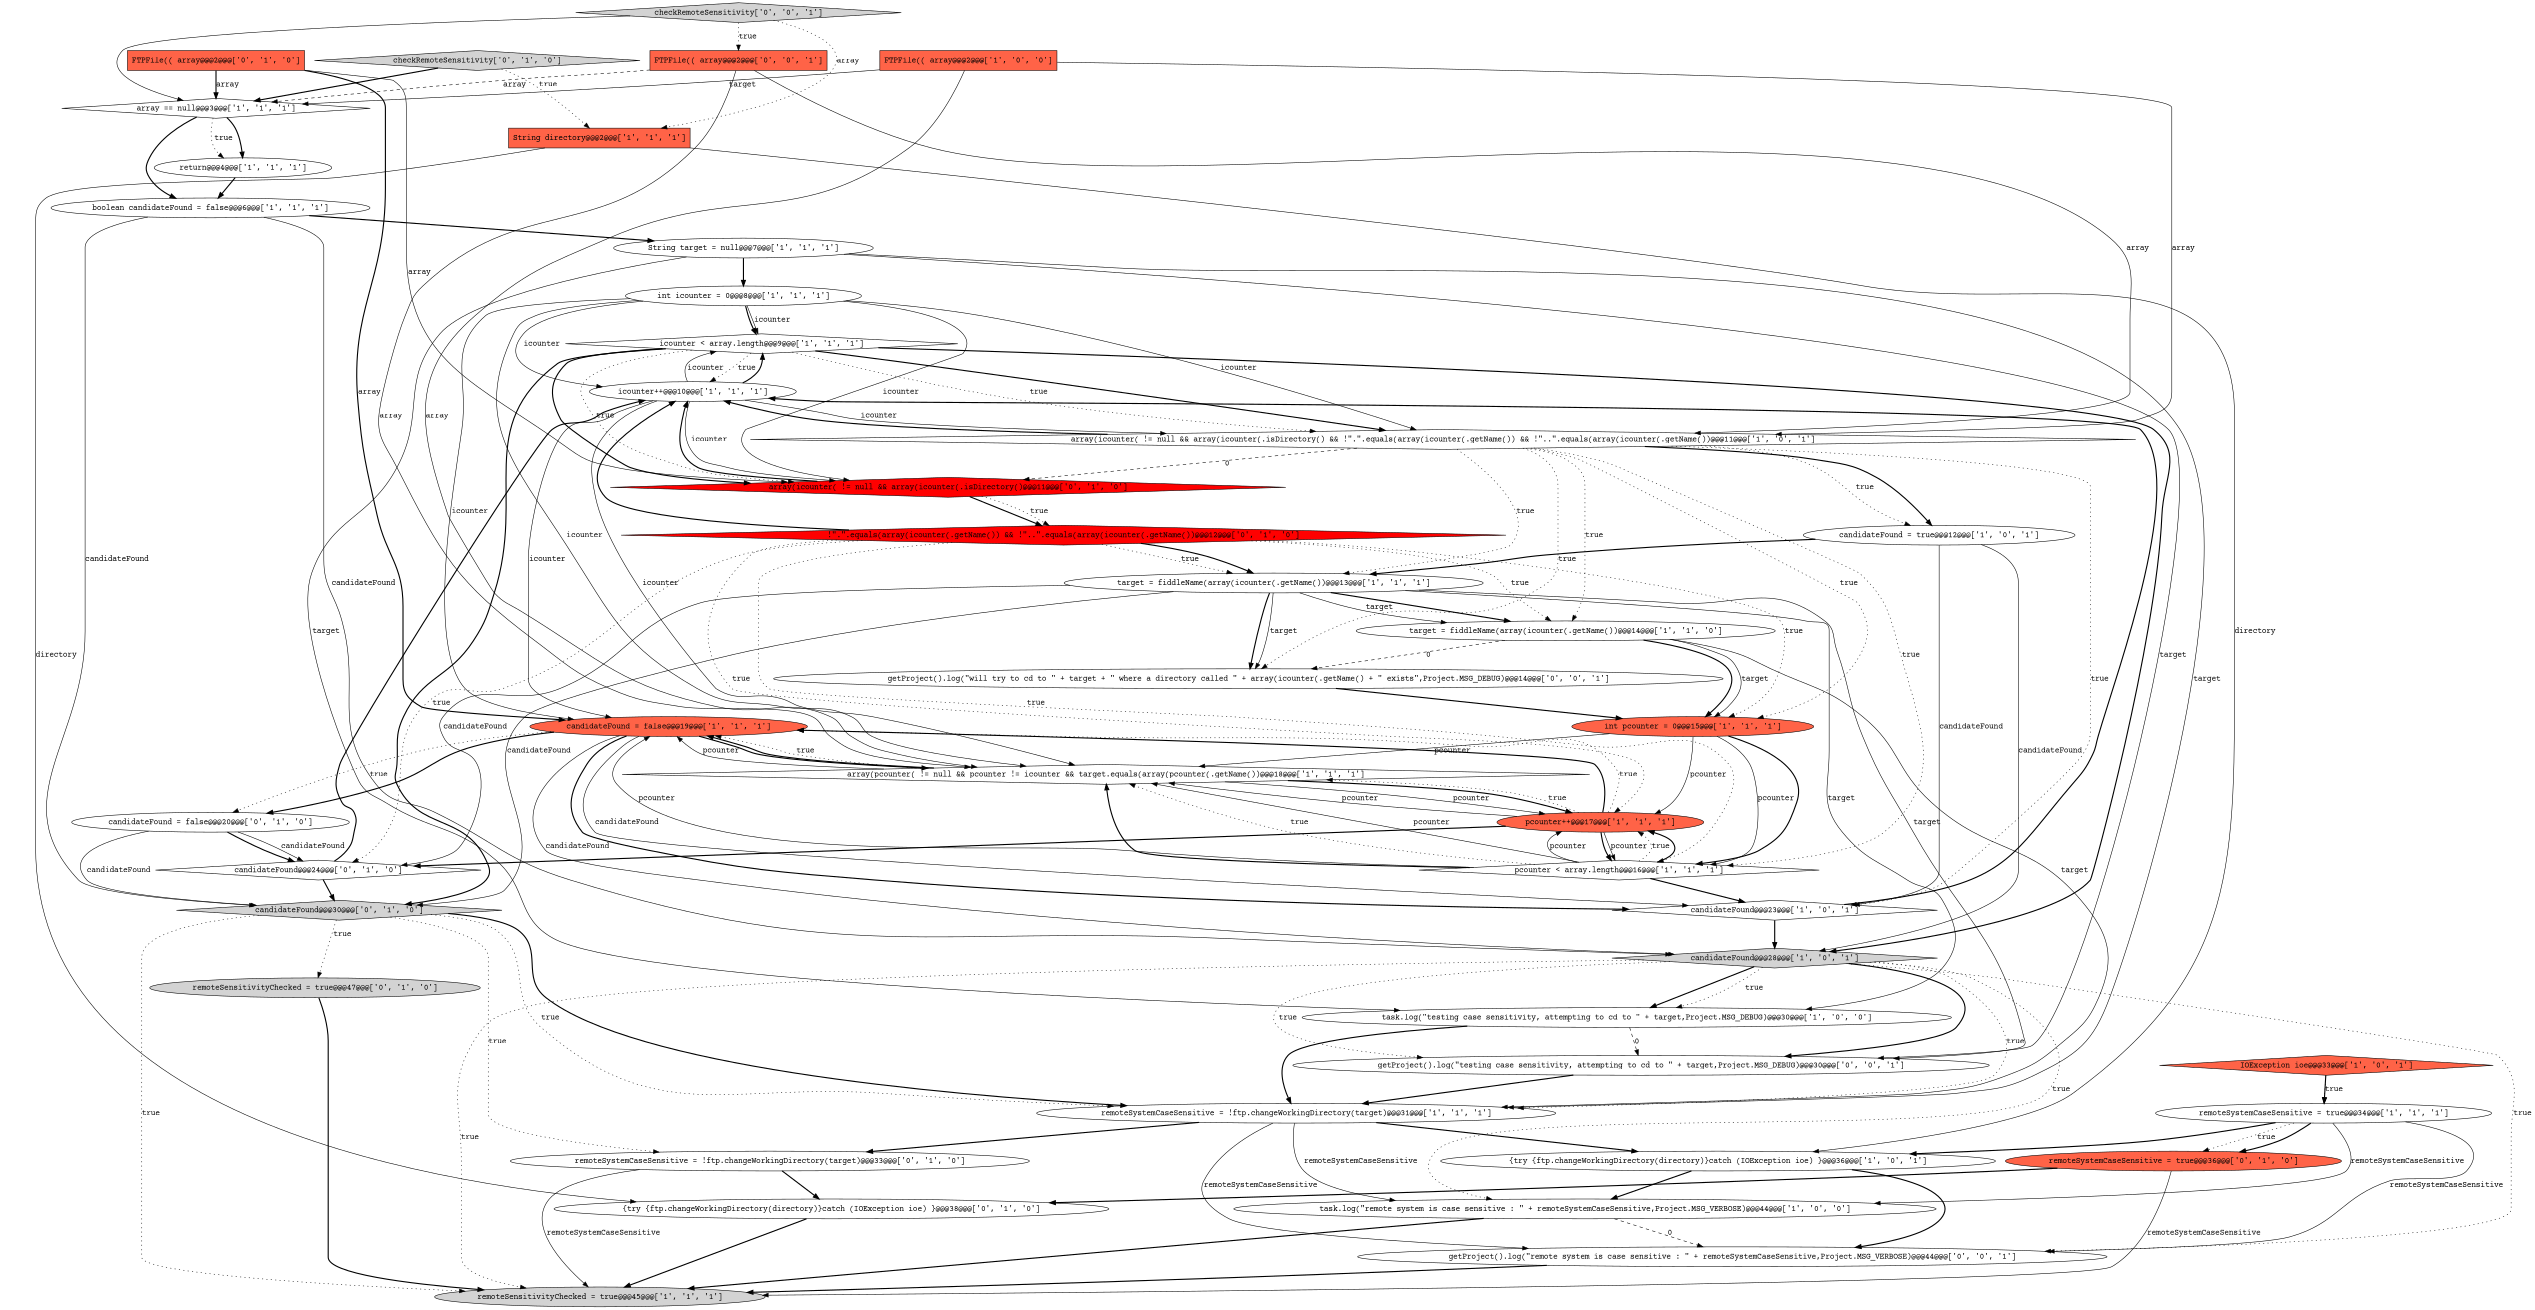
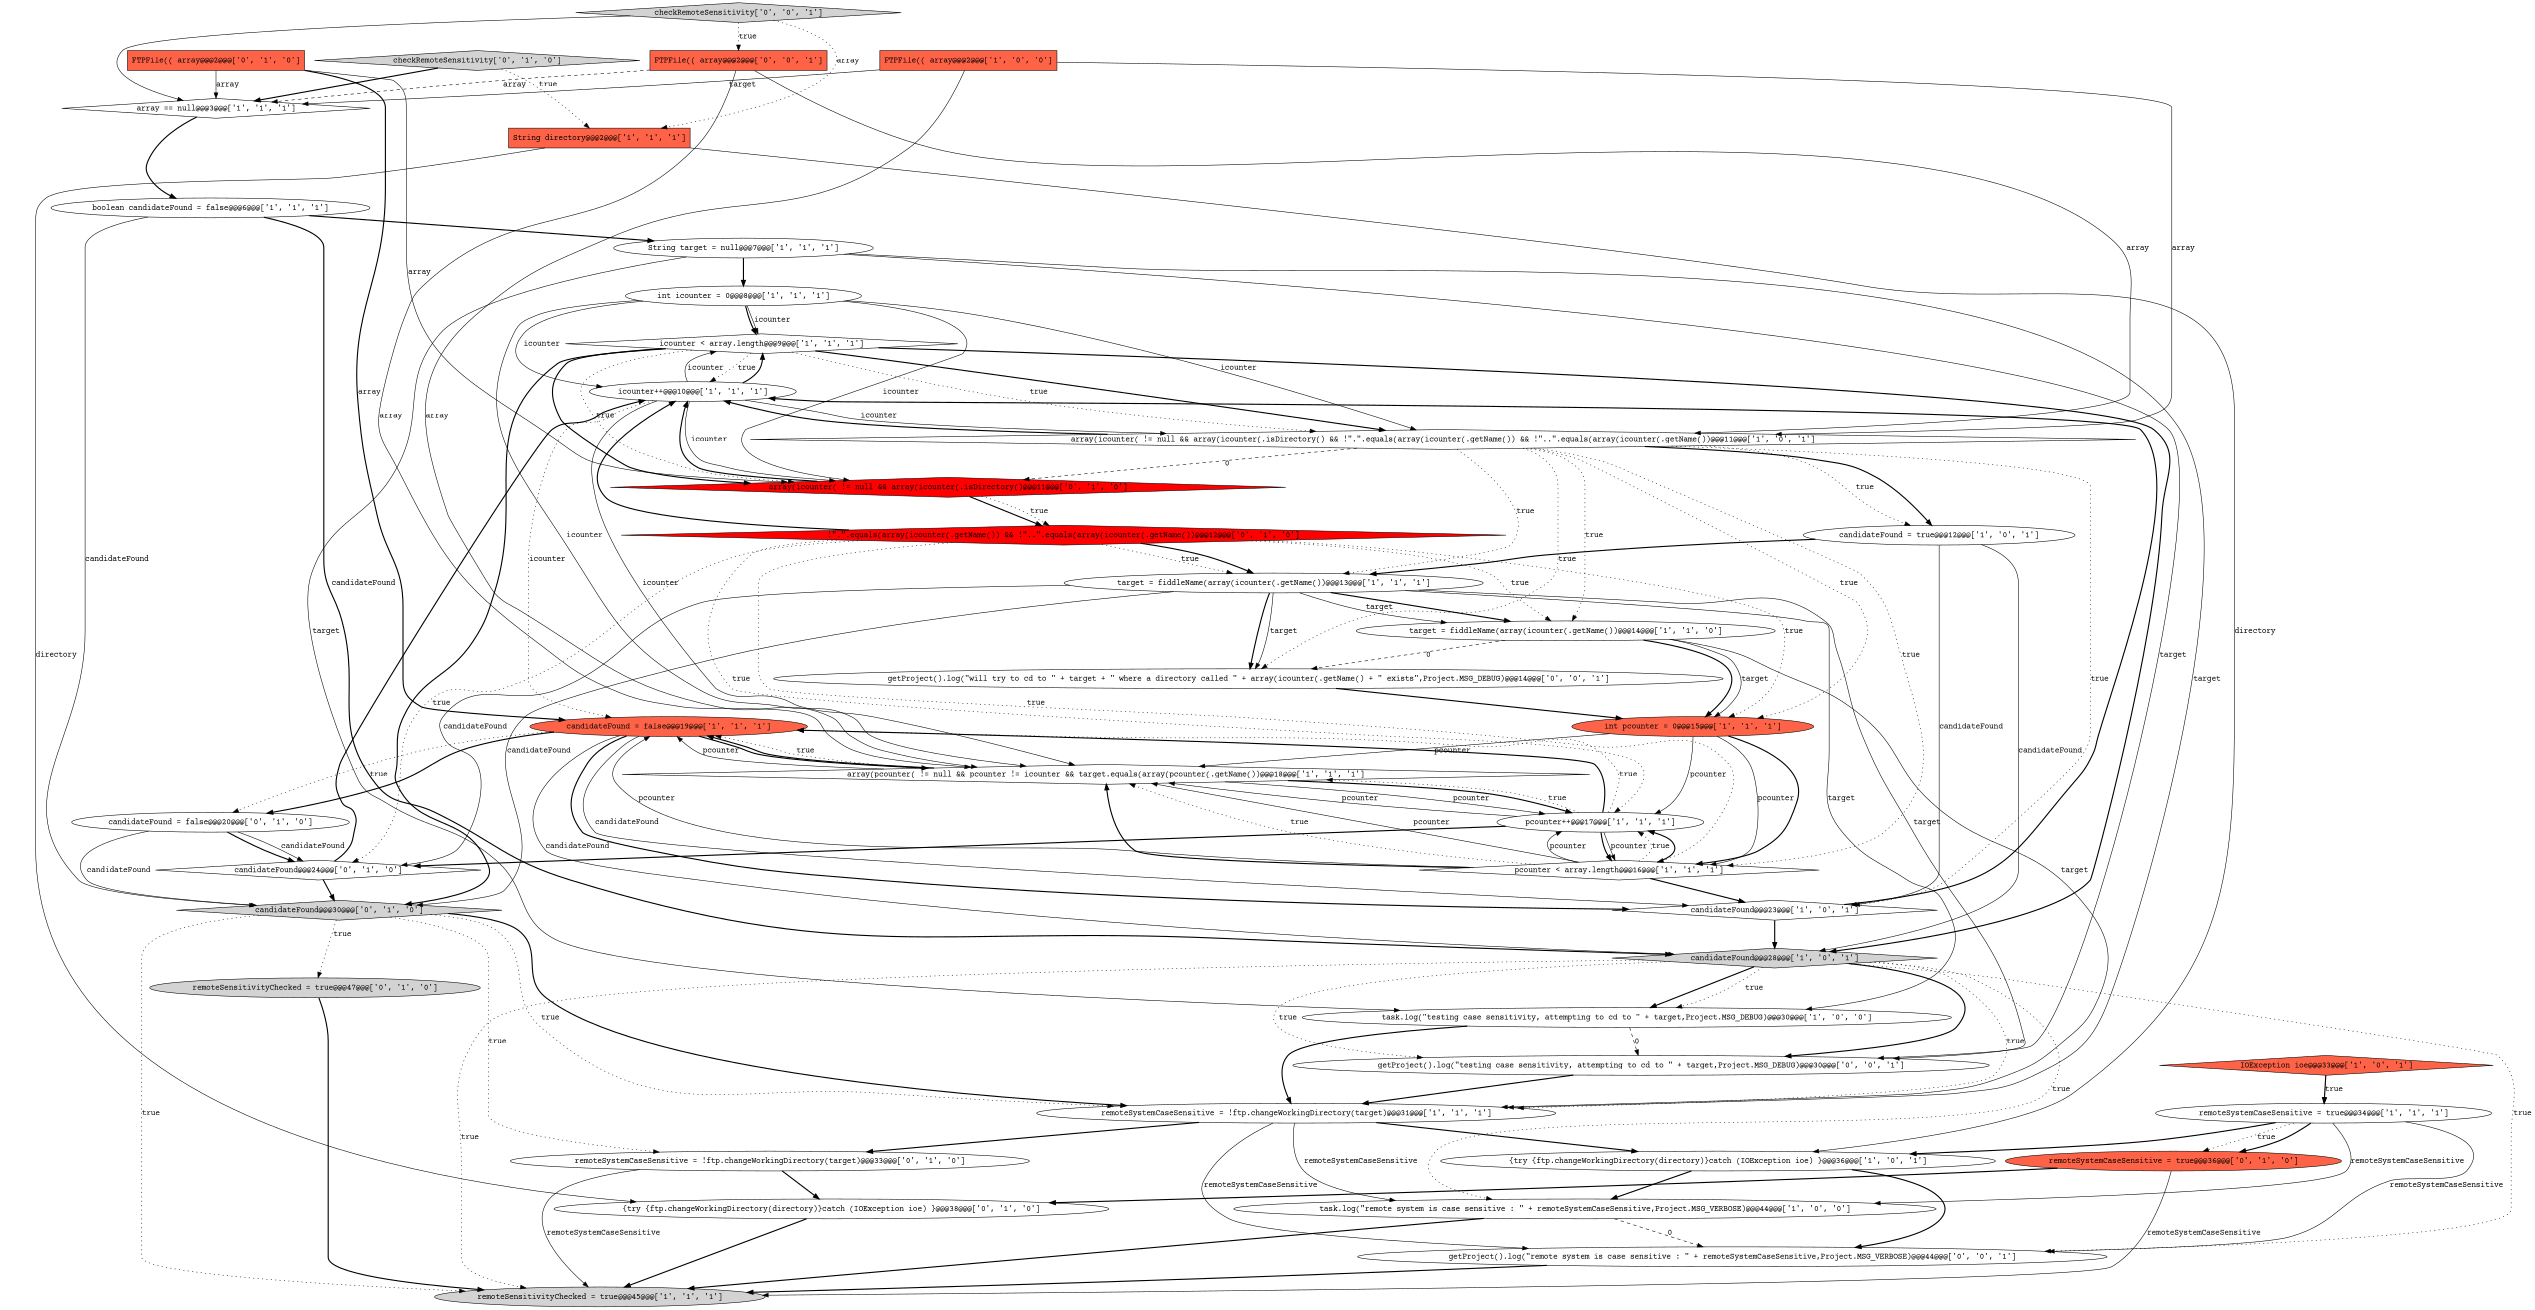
(216, 82) -> (216, 82)
(243, 168) -> none
(454, 481) -> none
(529, 549) -> (529, 549)
(1600, 822) -> (1600, 822)
(699, 913) -> (699, 913)
